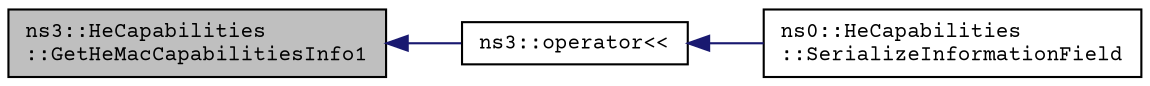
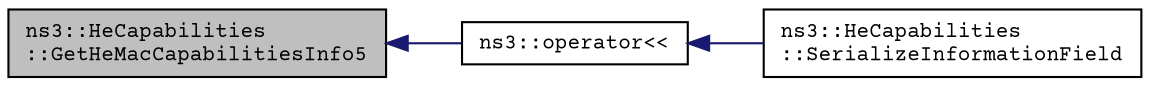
(197, 43) -> (197, 43)
(953, 43) -> (953, 43)
